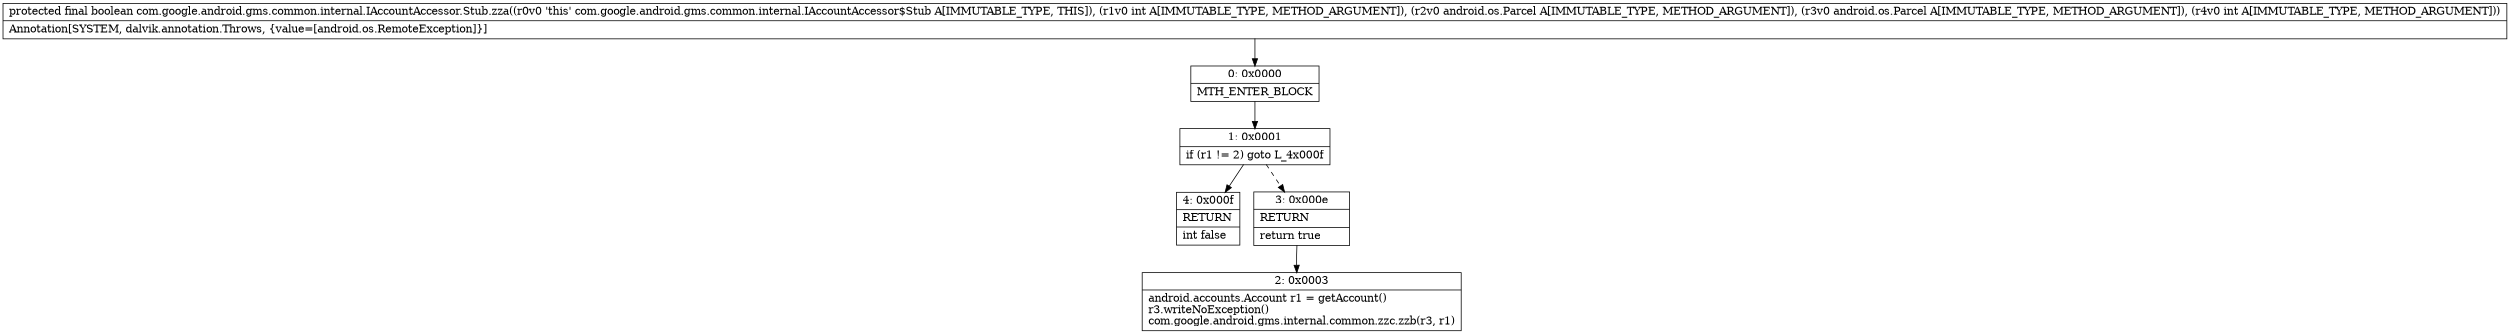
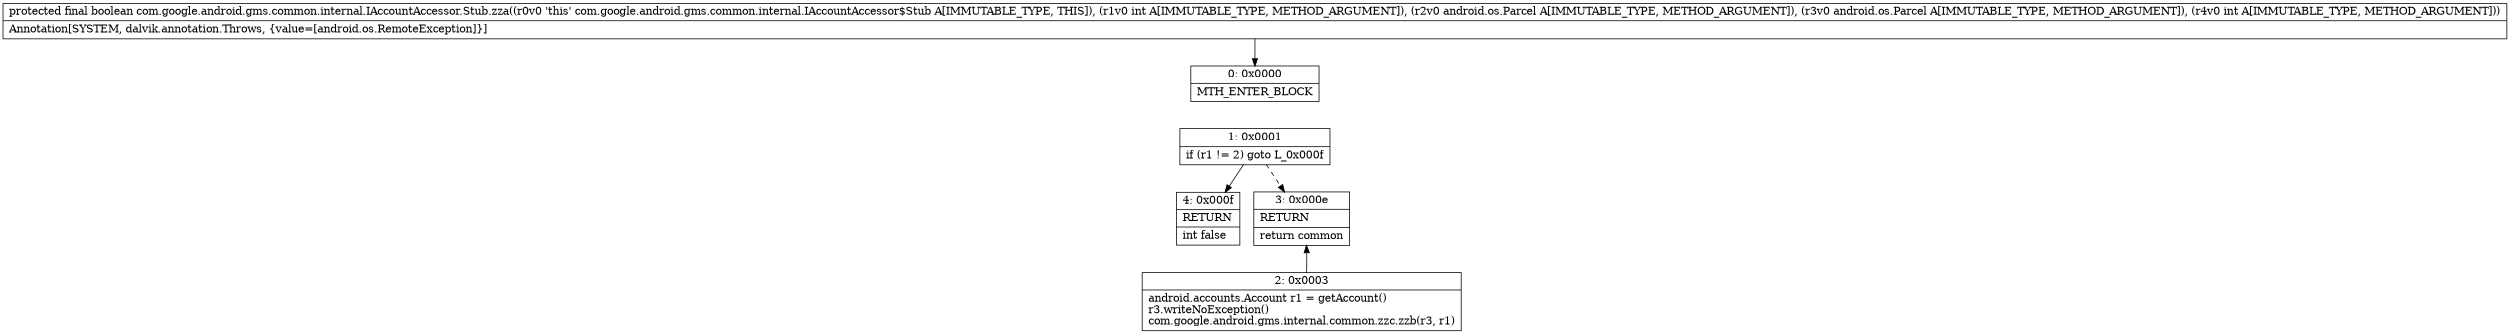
(1255, 111) -> none
(1255, 155) -> (1255, 155)
(1290, 236) -> (1302, 236)
(1297, 255) -> (1307, 263)
